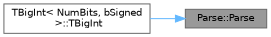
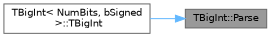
(226, 19) -> (226, 19)
